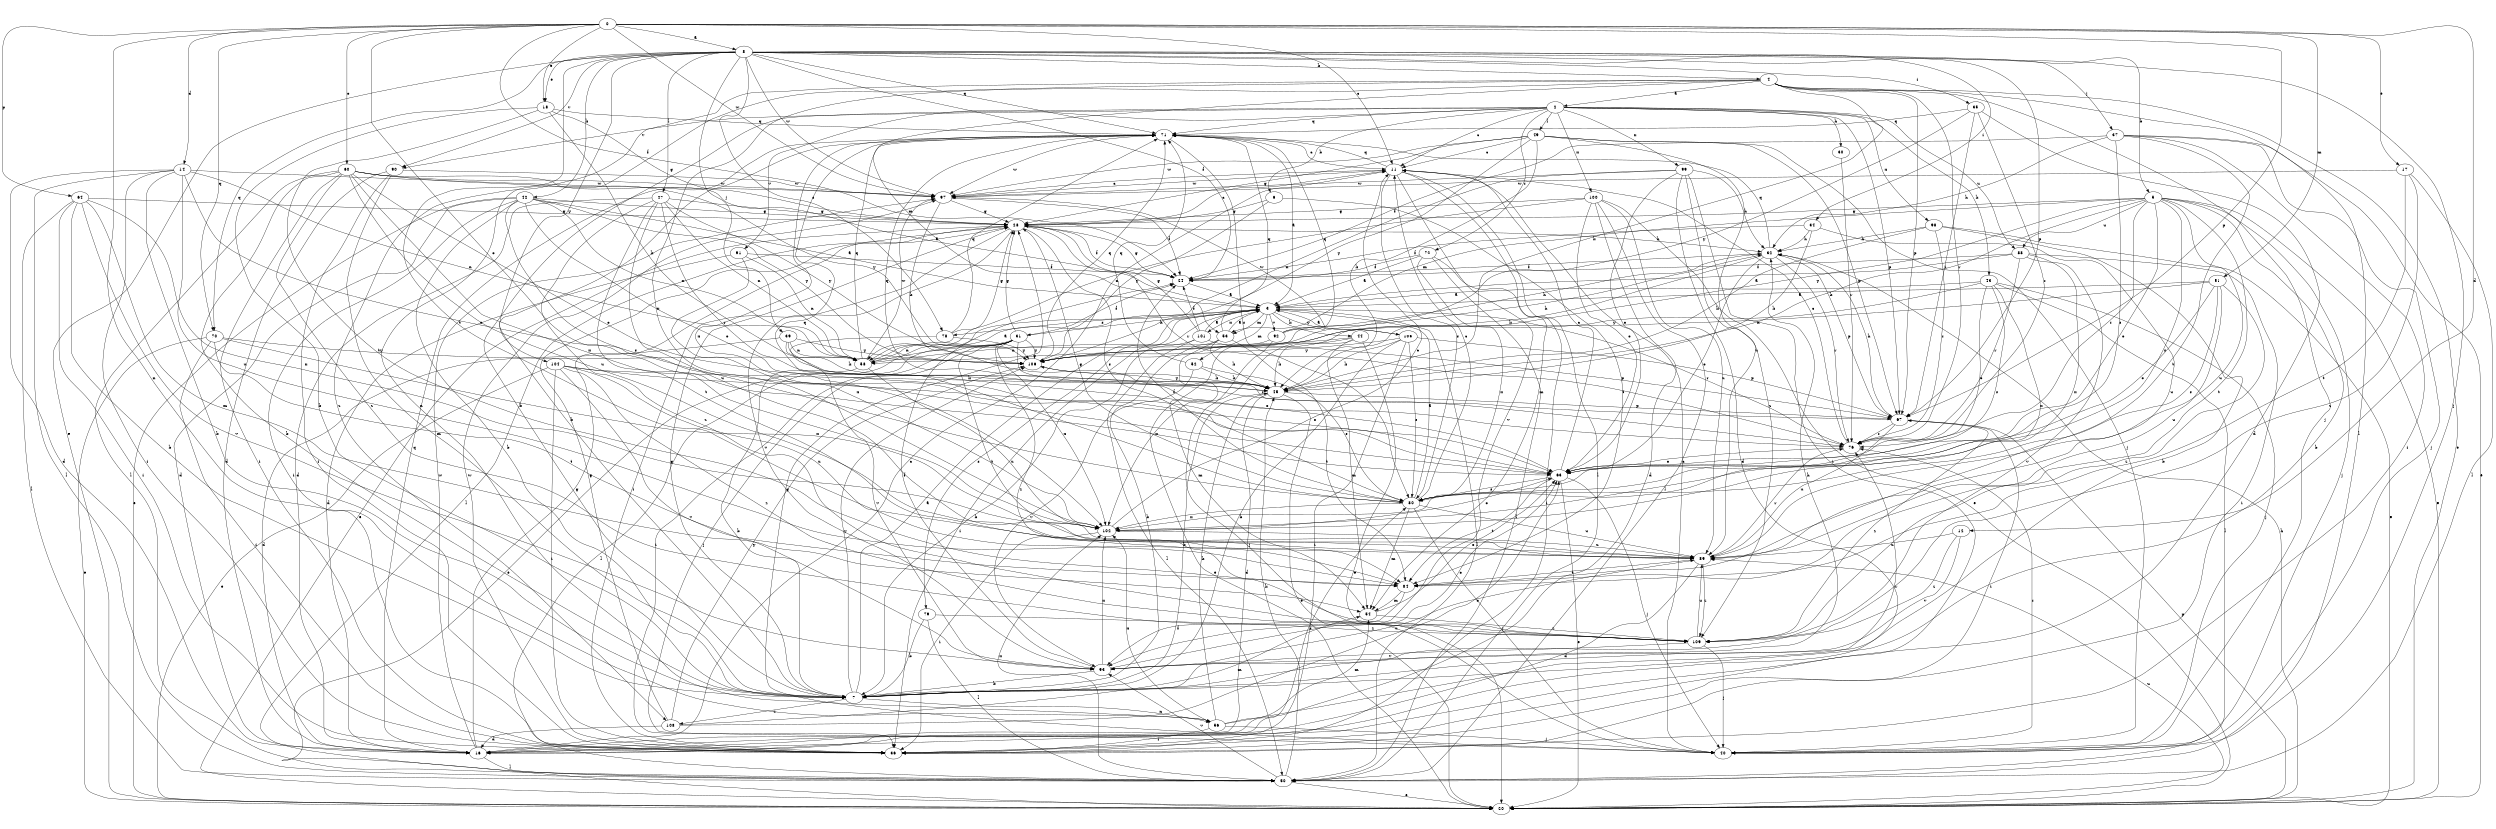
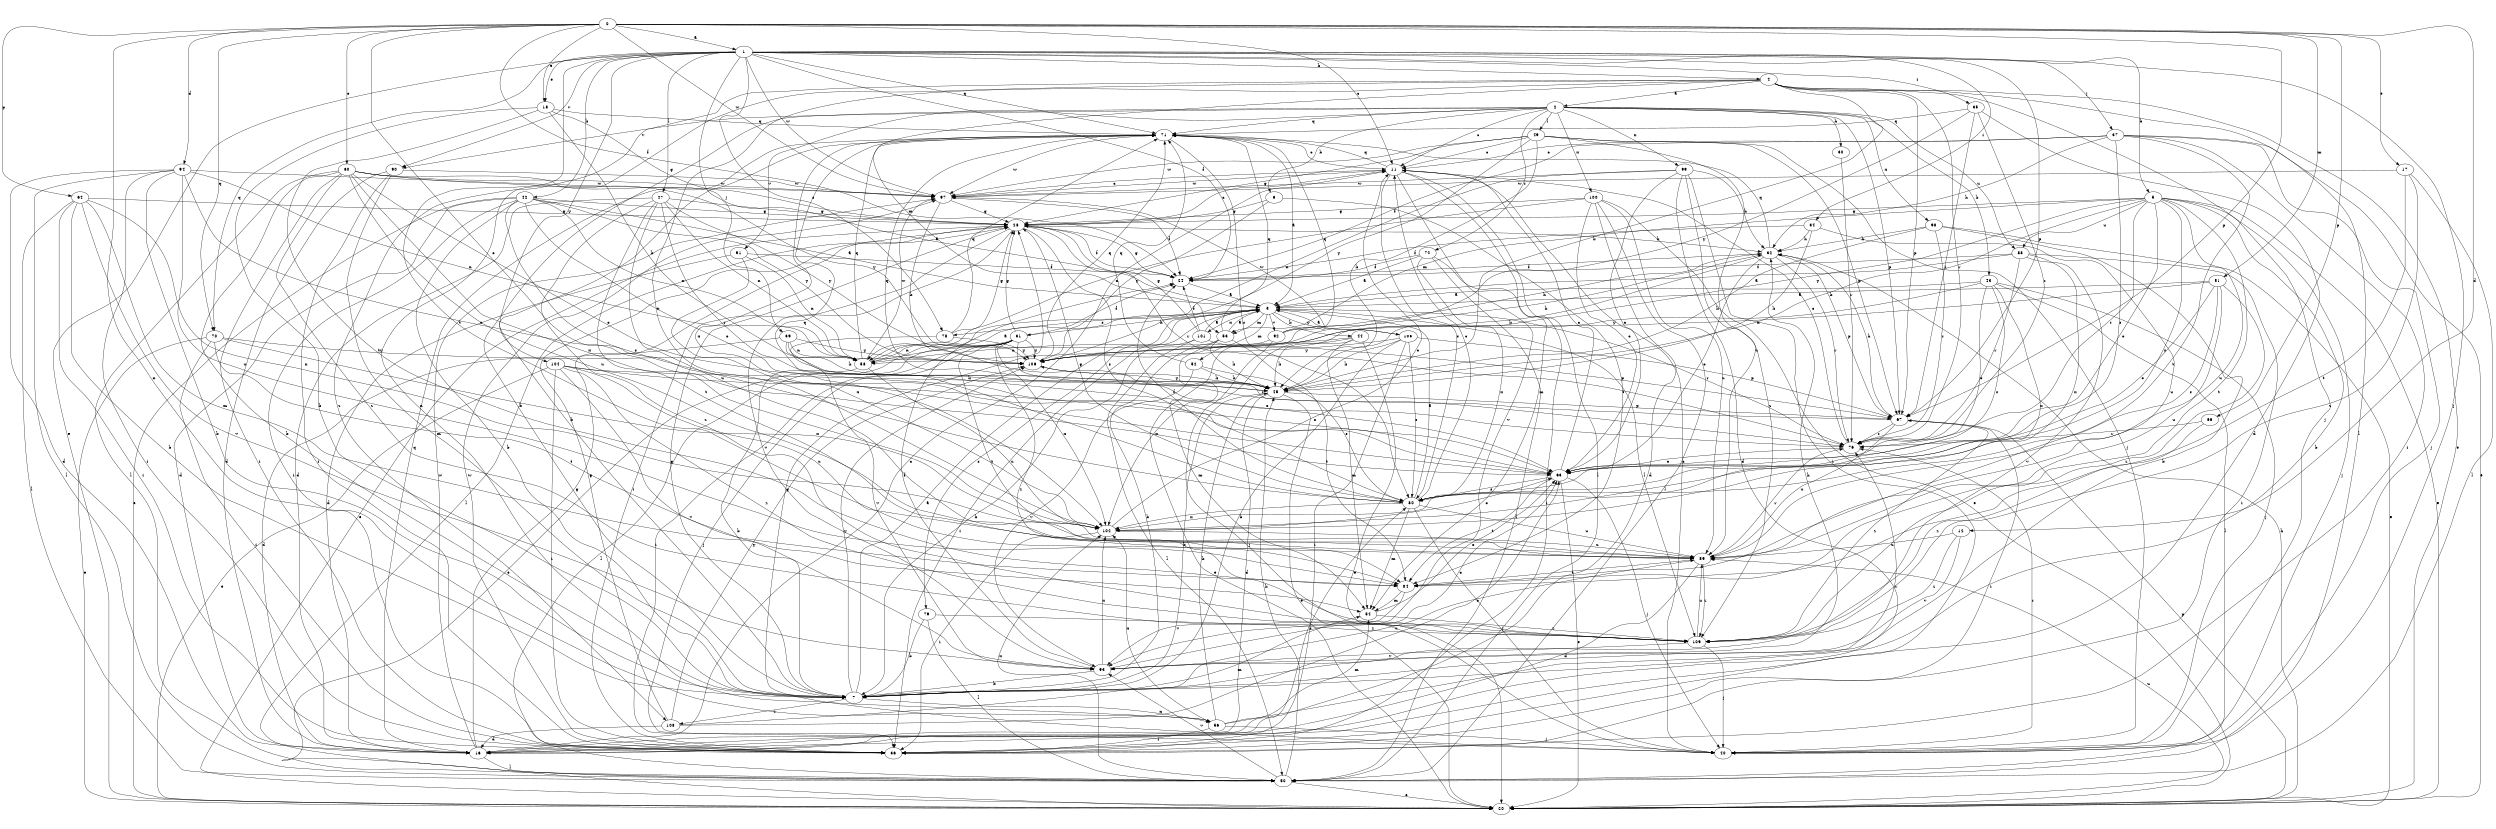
(744, 52) -> (744, 52)
none -> (1755, 141)
(182, 170) -> (182, 170)
none -> (2210, 420)
(1476, 526) -> (1595, 364)
(1178, 628) -> (1178, 628)
